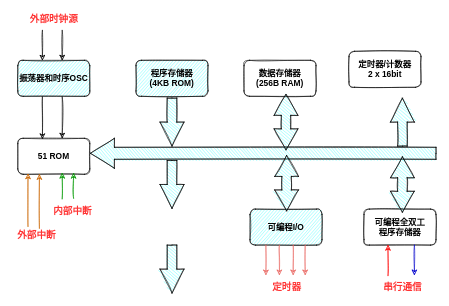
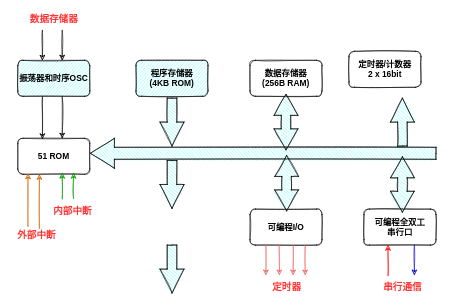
(54, 18) -> (54, 18)
(280, 78) -> (286, 78)
(286, 227) -> (286, 227)
(400, 227) -> (400, 227)
